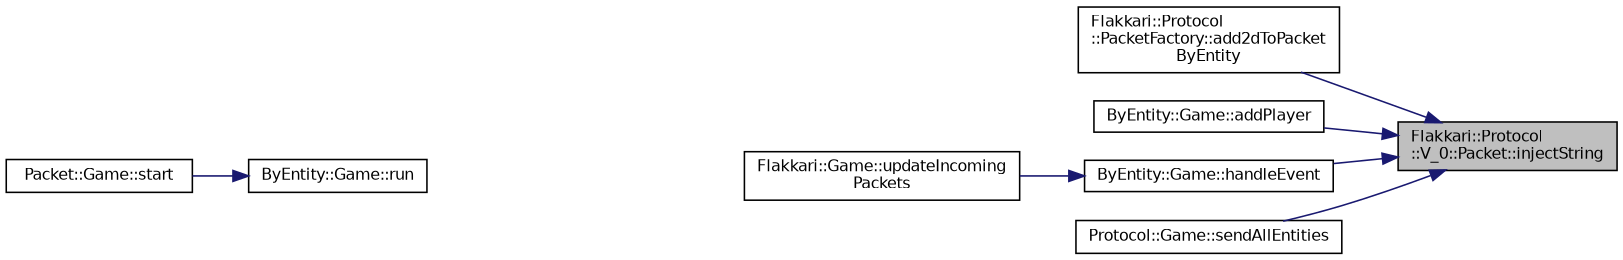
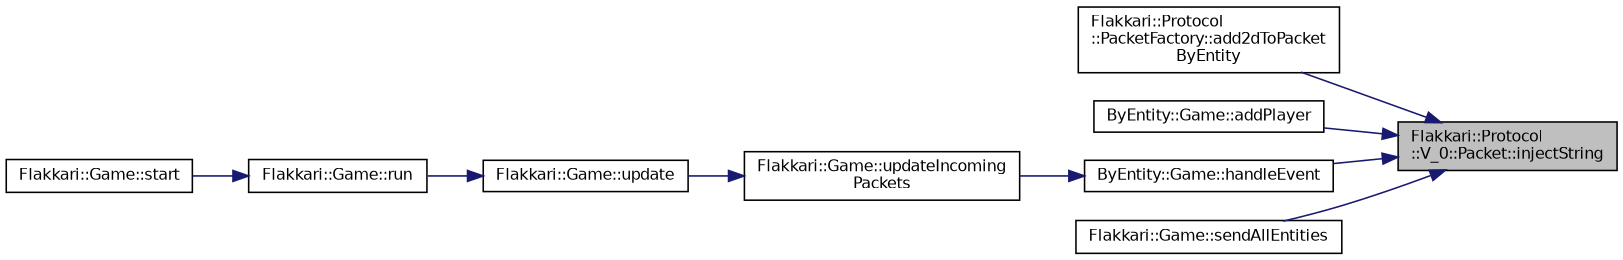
(99, 176) -> (99, 176)
(338, 176) -> (338, 176)
none -> (586, 176)
(1209, 237) -> (1209, 237)
